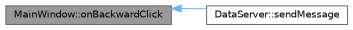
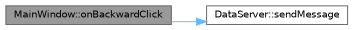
(194, 9) -> (184, 22)
